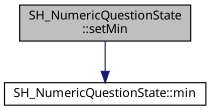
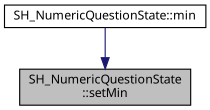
(105, 56) -> (105, 43)
